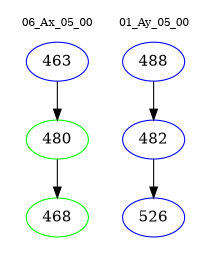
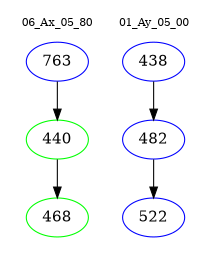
(57, 23) -> (57, 23)
(57, 62) -> (57, 62)
(154, 62) -> (154, 62)
(57, 140) -> (57, 140)
(154, 217) -> (154, 217)
